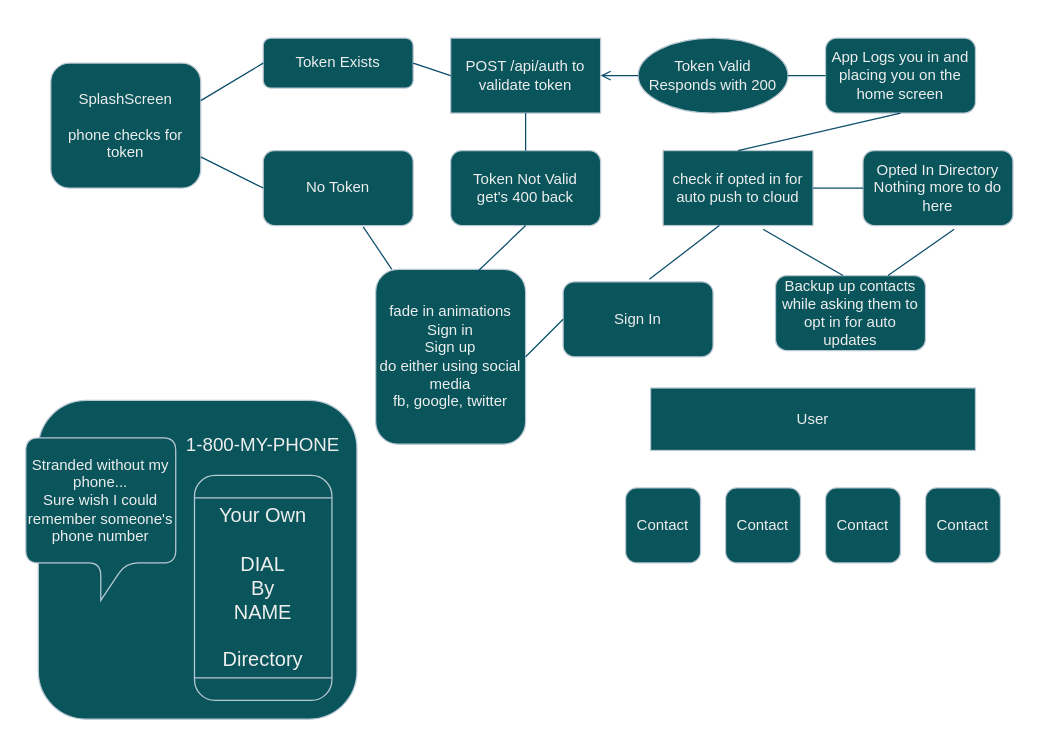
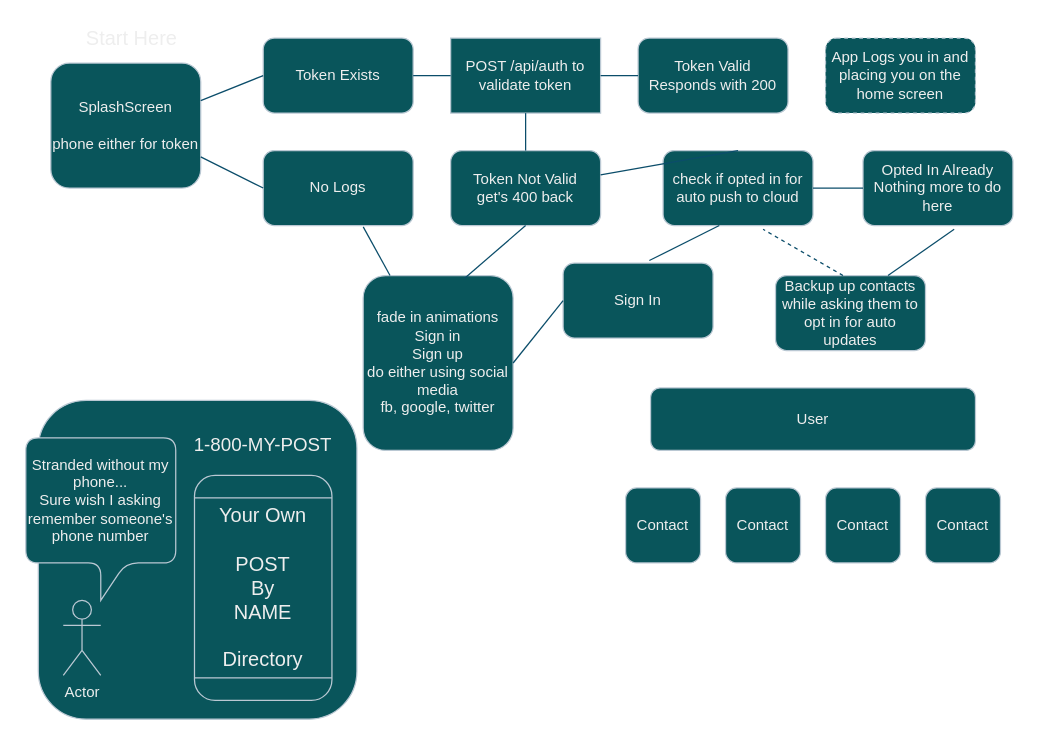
none -> (132, 38)
(338, 63) -> (338, 76)
(606, 76) -> (606, 76)
(713, 76) -> (713, 76)
(807, 76) -> none
(901, 76) -> (901, 76)
(126, 126) -> (126, 126)
(819, 132) -> (632, 169)
(338, 188) -> (338, 188)
(738, 188) -> (738, 188)
(938, 188) -> (938, 188)
(802, 252) -> (802, 252)
(638, 319) -> (638, 301)
(451, 357) -> (438, 363)
(813, 419) -> (813, 419)
(263, 444) -> (263, 444)
(101, 501) -> (101, 501)
(263, 588) -> (263, 588)
none -> (82, 638)
